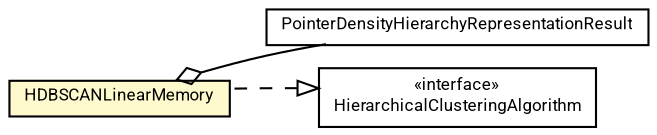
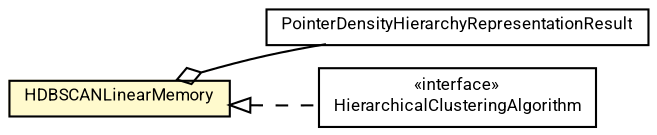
(263, 88) -> (284, 105)
